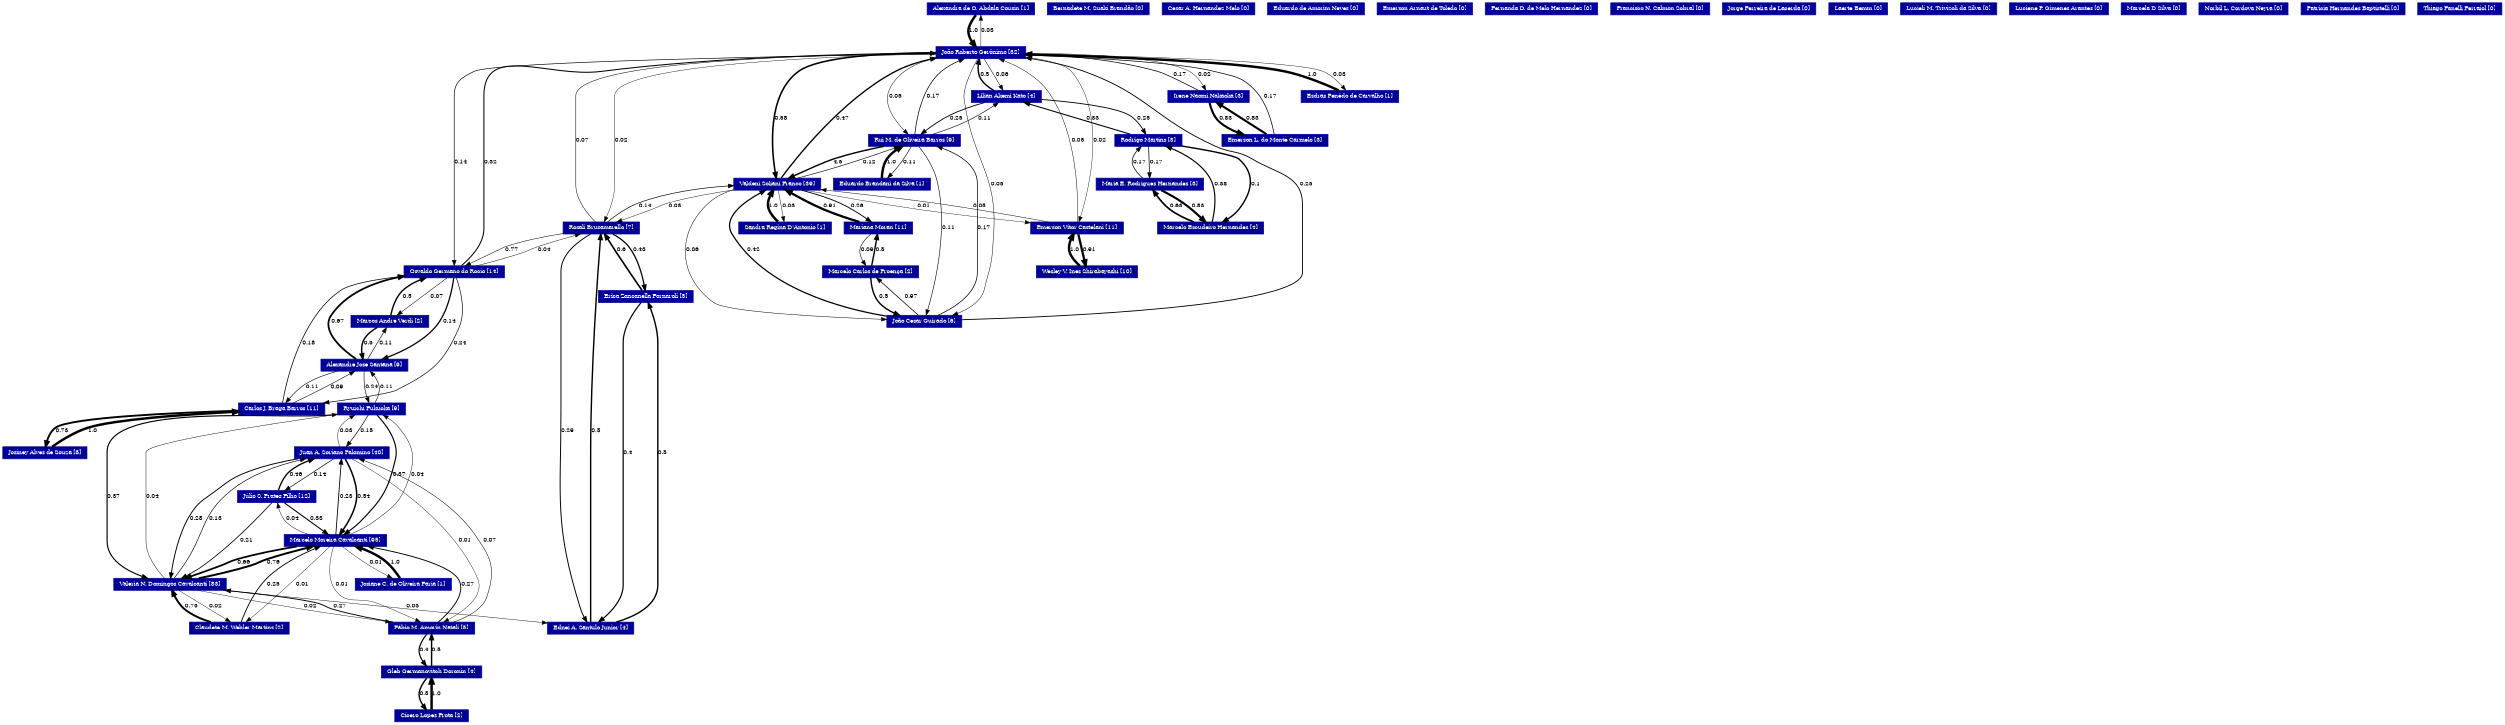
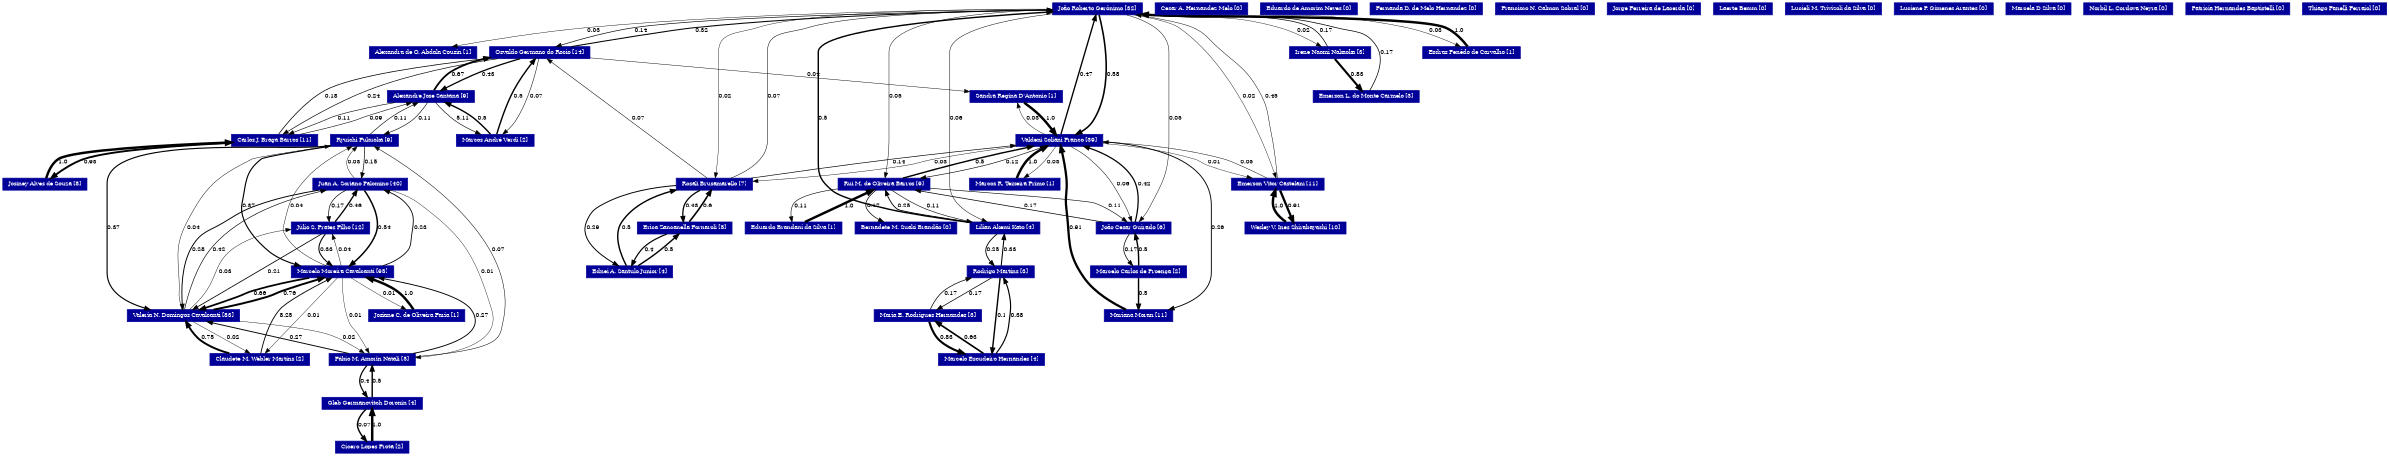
(1425, 9) -> none
(969, 28) -> none
(927, 91) -> (867, 208)
(1244, 120) -> none
(1078, 140) -> (1272, 96)
(838, 162) -> (980, 162)
none -> (1015, 184)
(861, 246) -> none
(512, 250) -> (638, 118)
(526, 251) -> (777, 75)
(1303, 254) -> none
(911, 297) -> (1131, 250)
(450, 321) -> (488, 75)
(386, 343) -> (463, 118)
(372, 387) -> (425, 118)
(62, 431) -> (90, 162)
(320, 475) -> (338, 206)
(216, 519) -> (219, 250)
(467, 525) -> (495, 261)
(274, 584) -> (286, 316)
(406, 609) -> (226, 255)
(424, 694) -> (365, 425)
